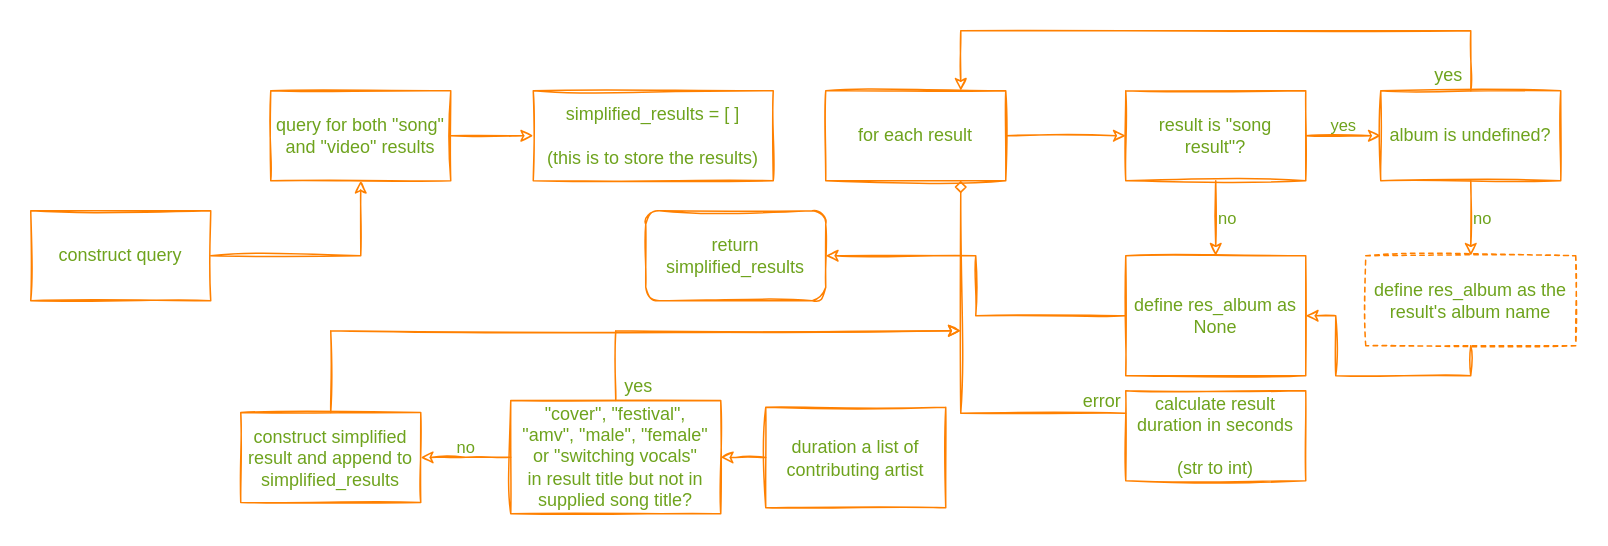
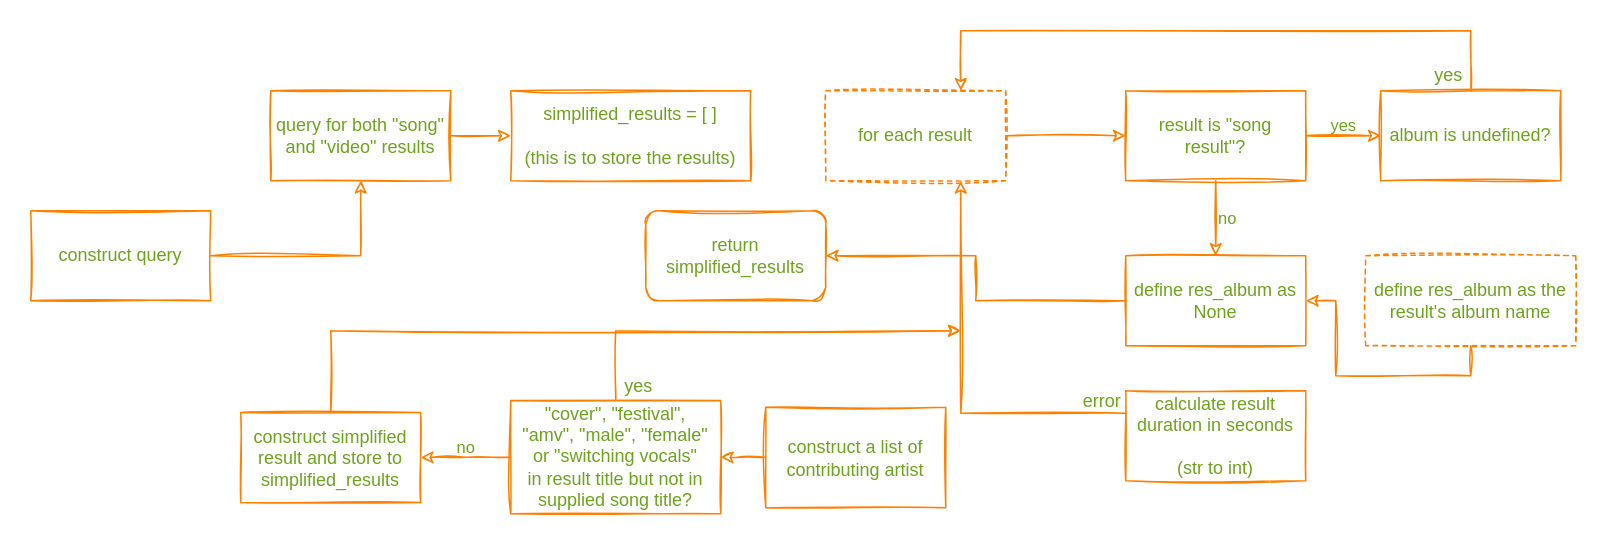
(653, 136) -> (631, 136)
(916, 136) -> (916, 136)
(961, 193) -> (961, 192)
(1471, 214) -> none
(1216, 316) -> (1216, 301)
(331, 458) -> (331, 458)
(856, 458) -> (856, 458)
